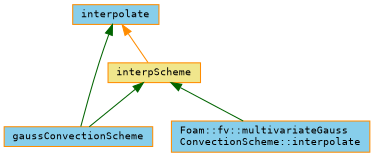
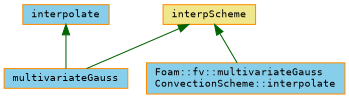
(138, 48) -> none
(78, 137) -> (66, 78)
